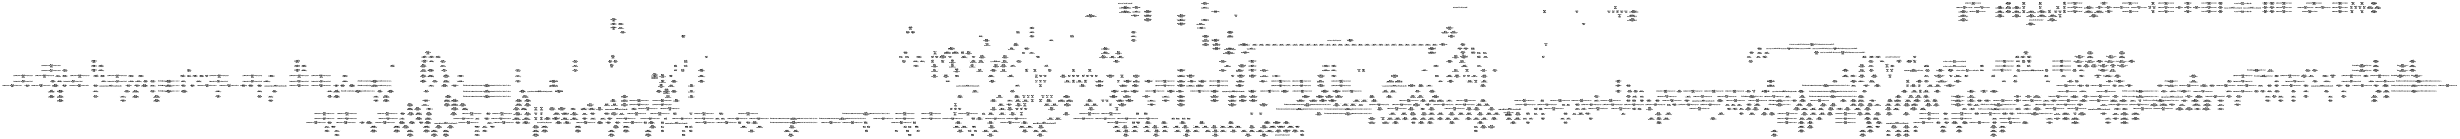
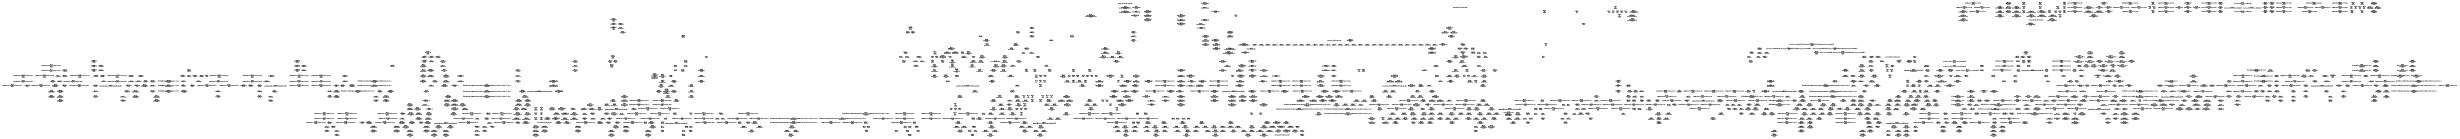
none -> (2263, 81)
none -> (2254, 97)
